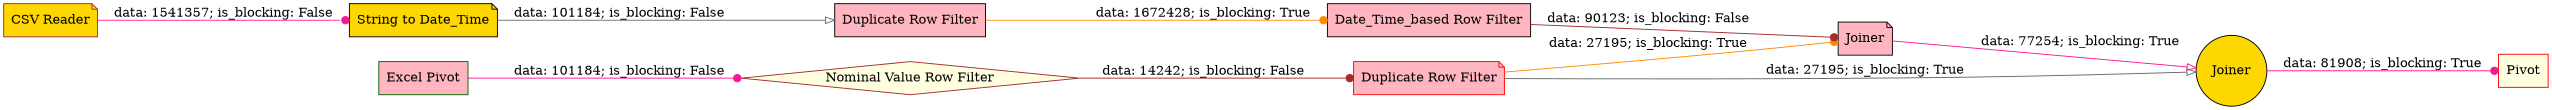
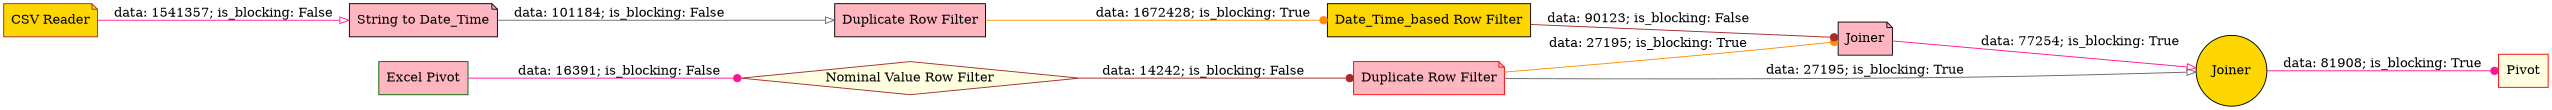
(219, 20) -> (219, 20)
(423, 20) -> (423, 20)
(1429, 20) -> (1429, 20)
(619, 71) -> (619, 71)
